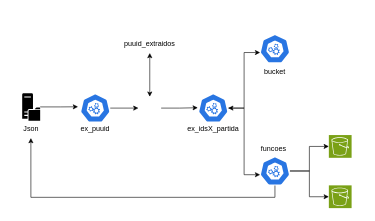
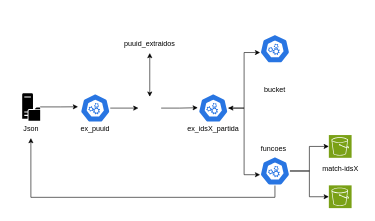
(275, 72) -> (275, 90)
none -> (341, 169)
